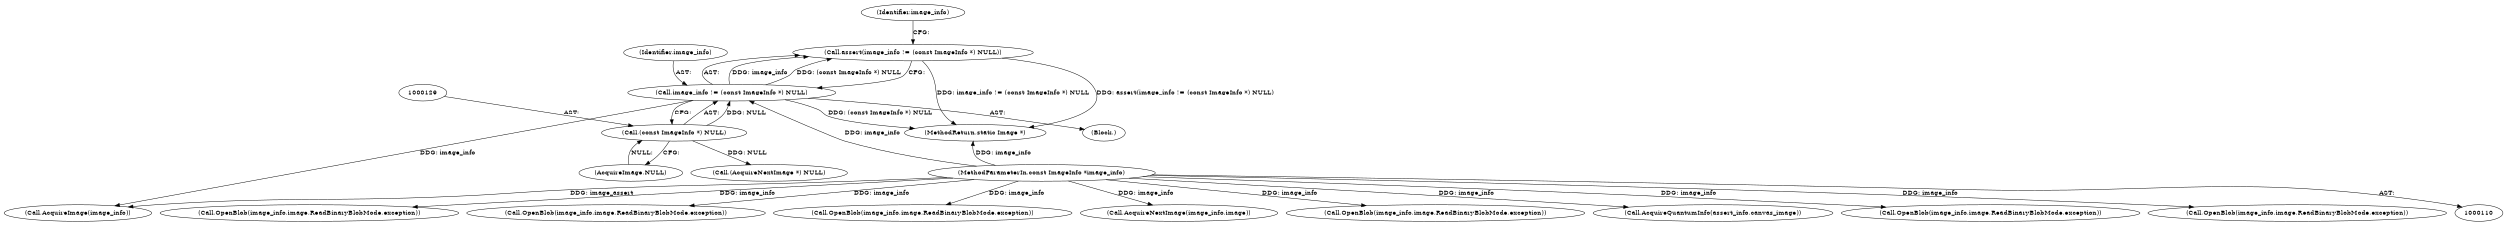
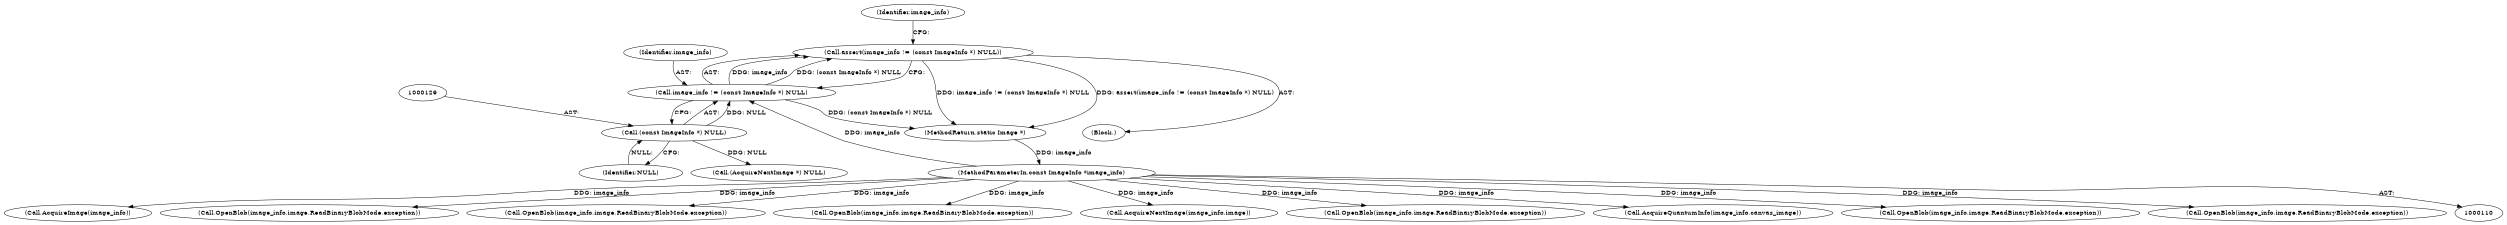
(938, 110) -> (1237, 71)
(406, 153) -> none
(980, 160) -> (1029, 147)
(631, 173) -> (631, 173)
(602, 193) -> (602, 193)
(1713, 213) -> (1713, 213)
